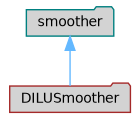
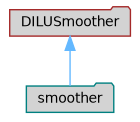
(70, 68) -> (70, 68)
